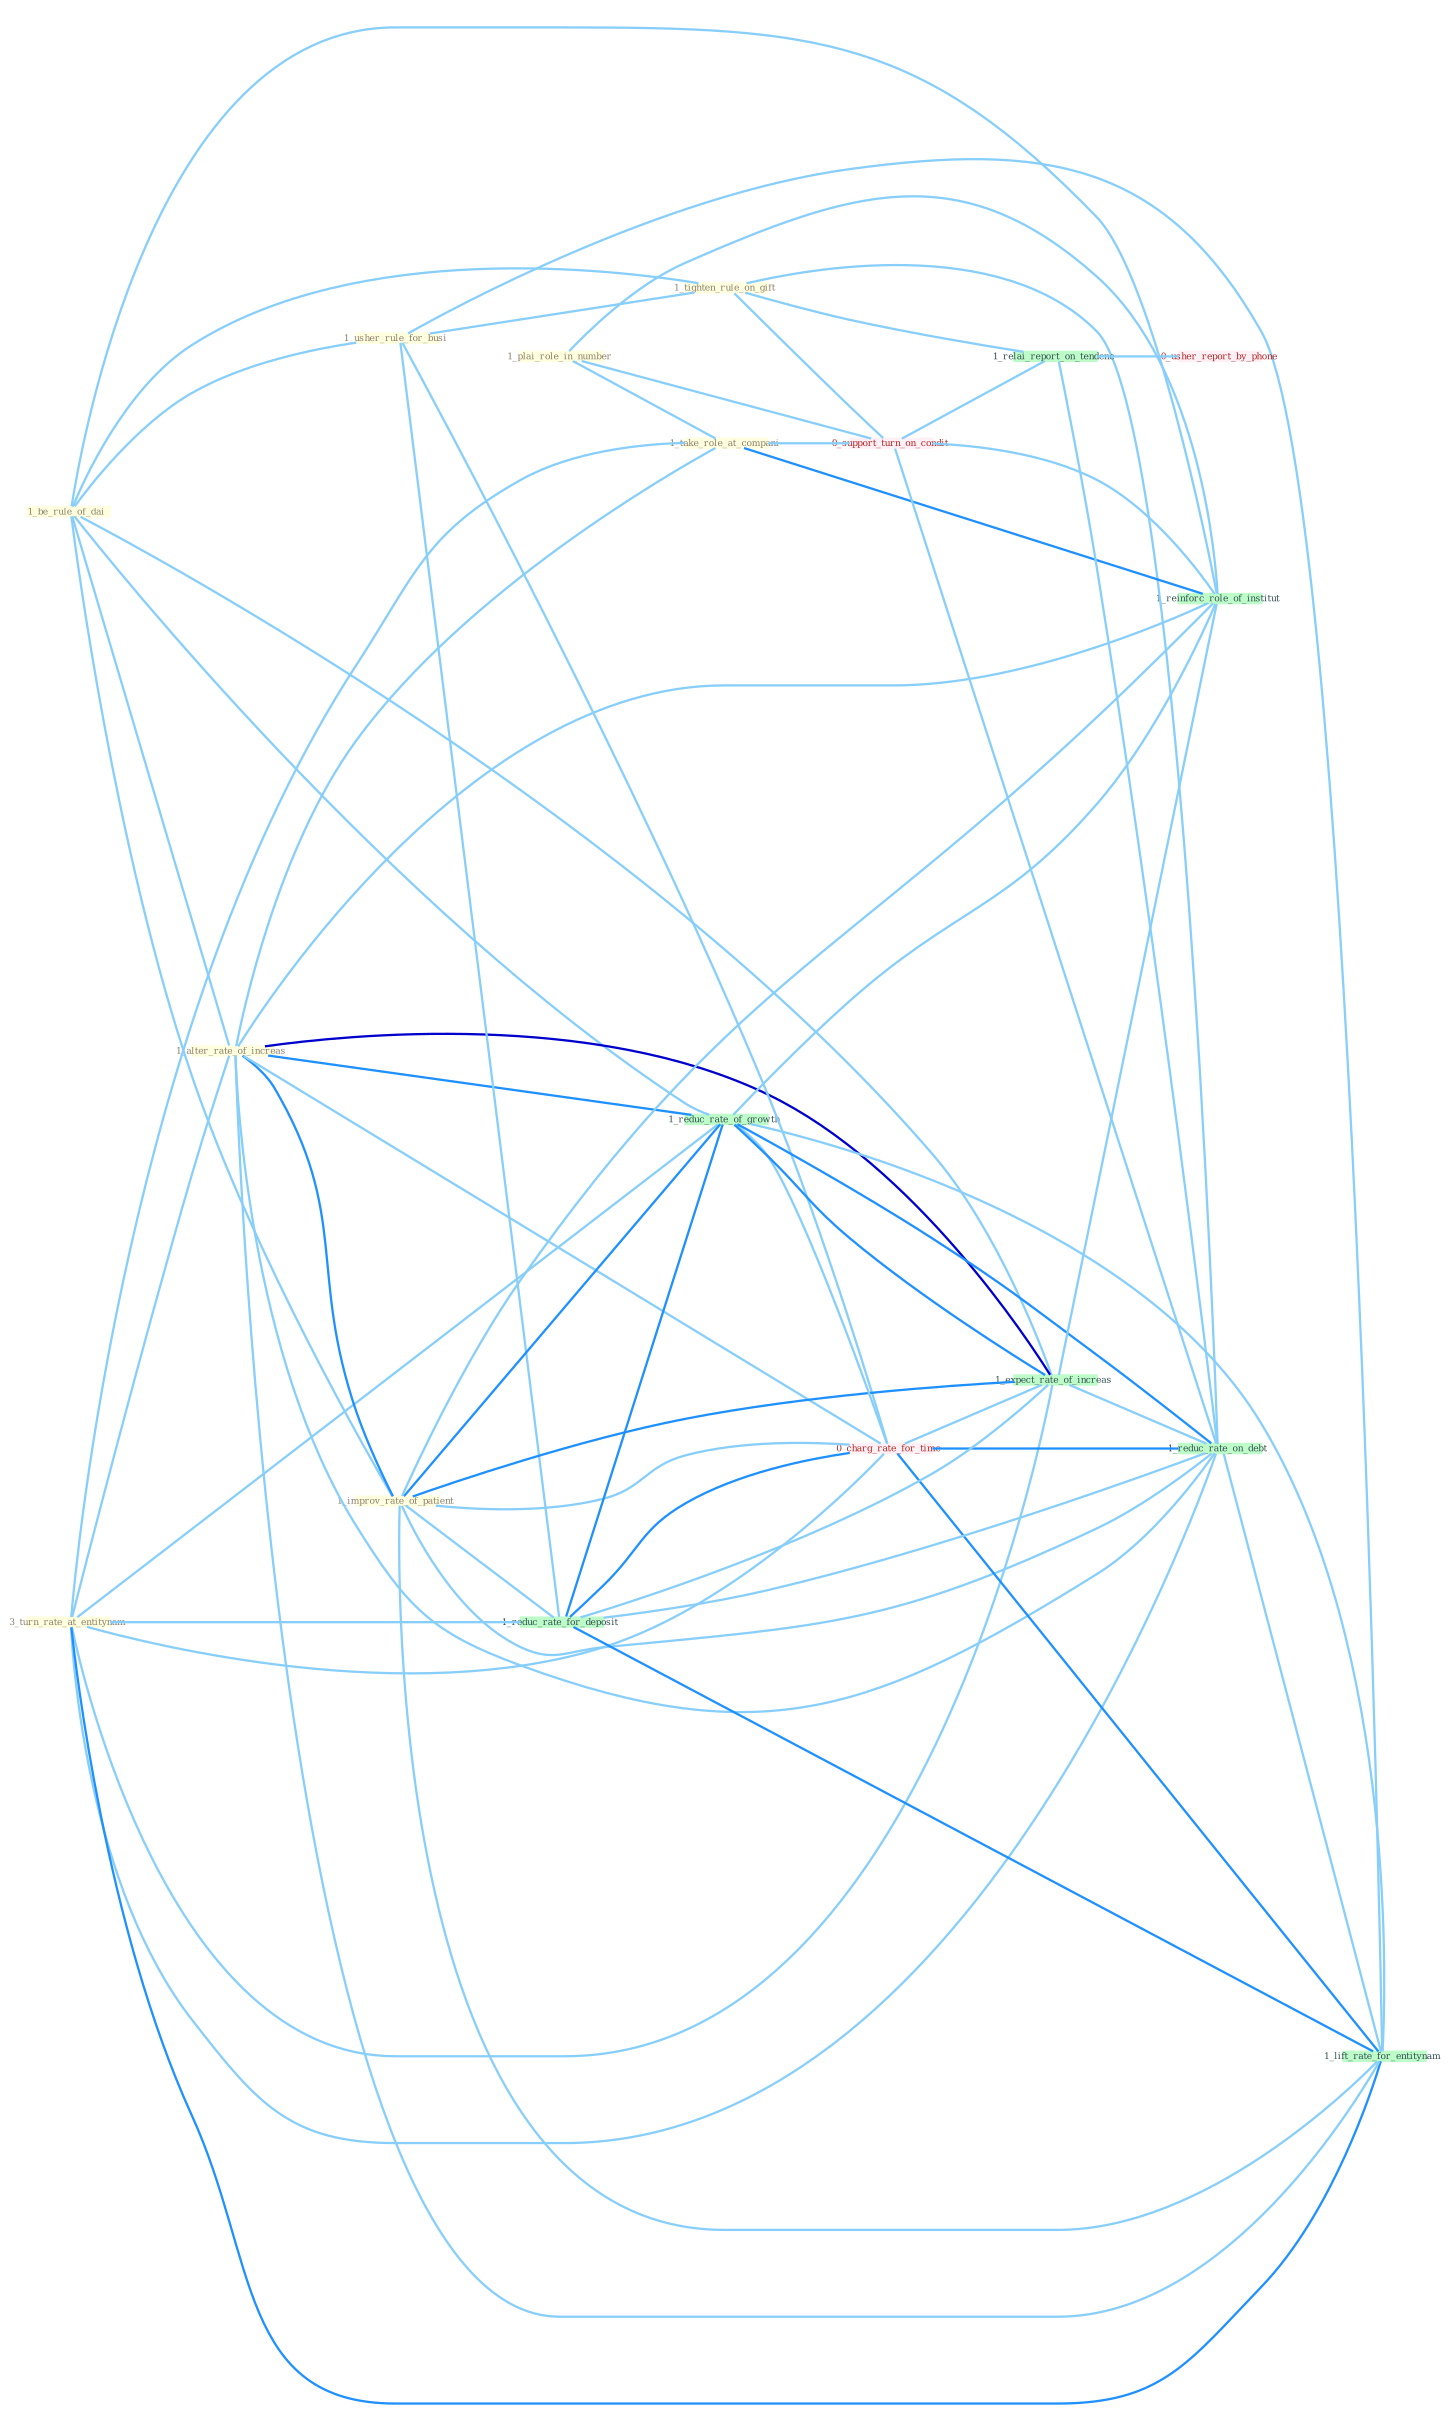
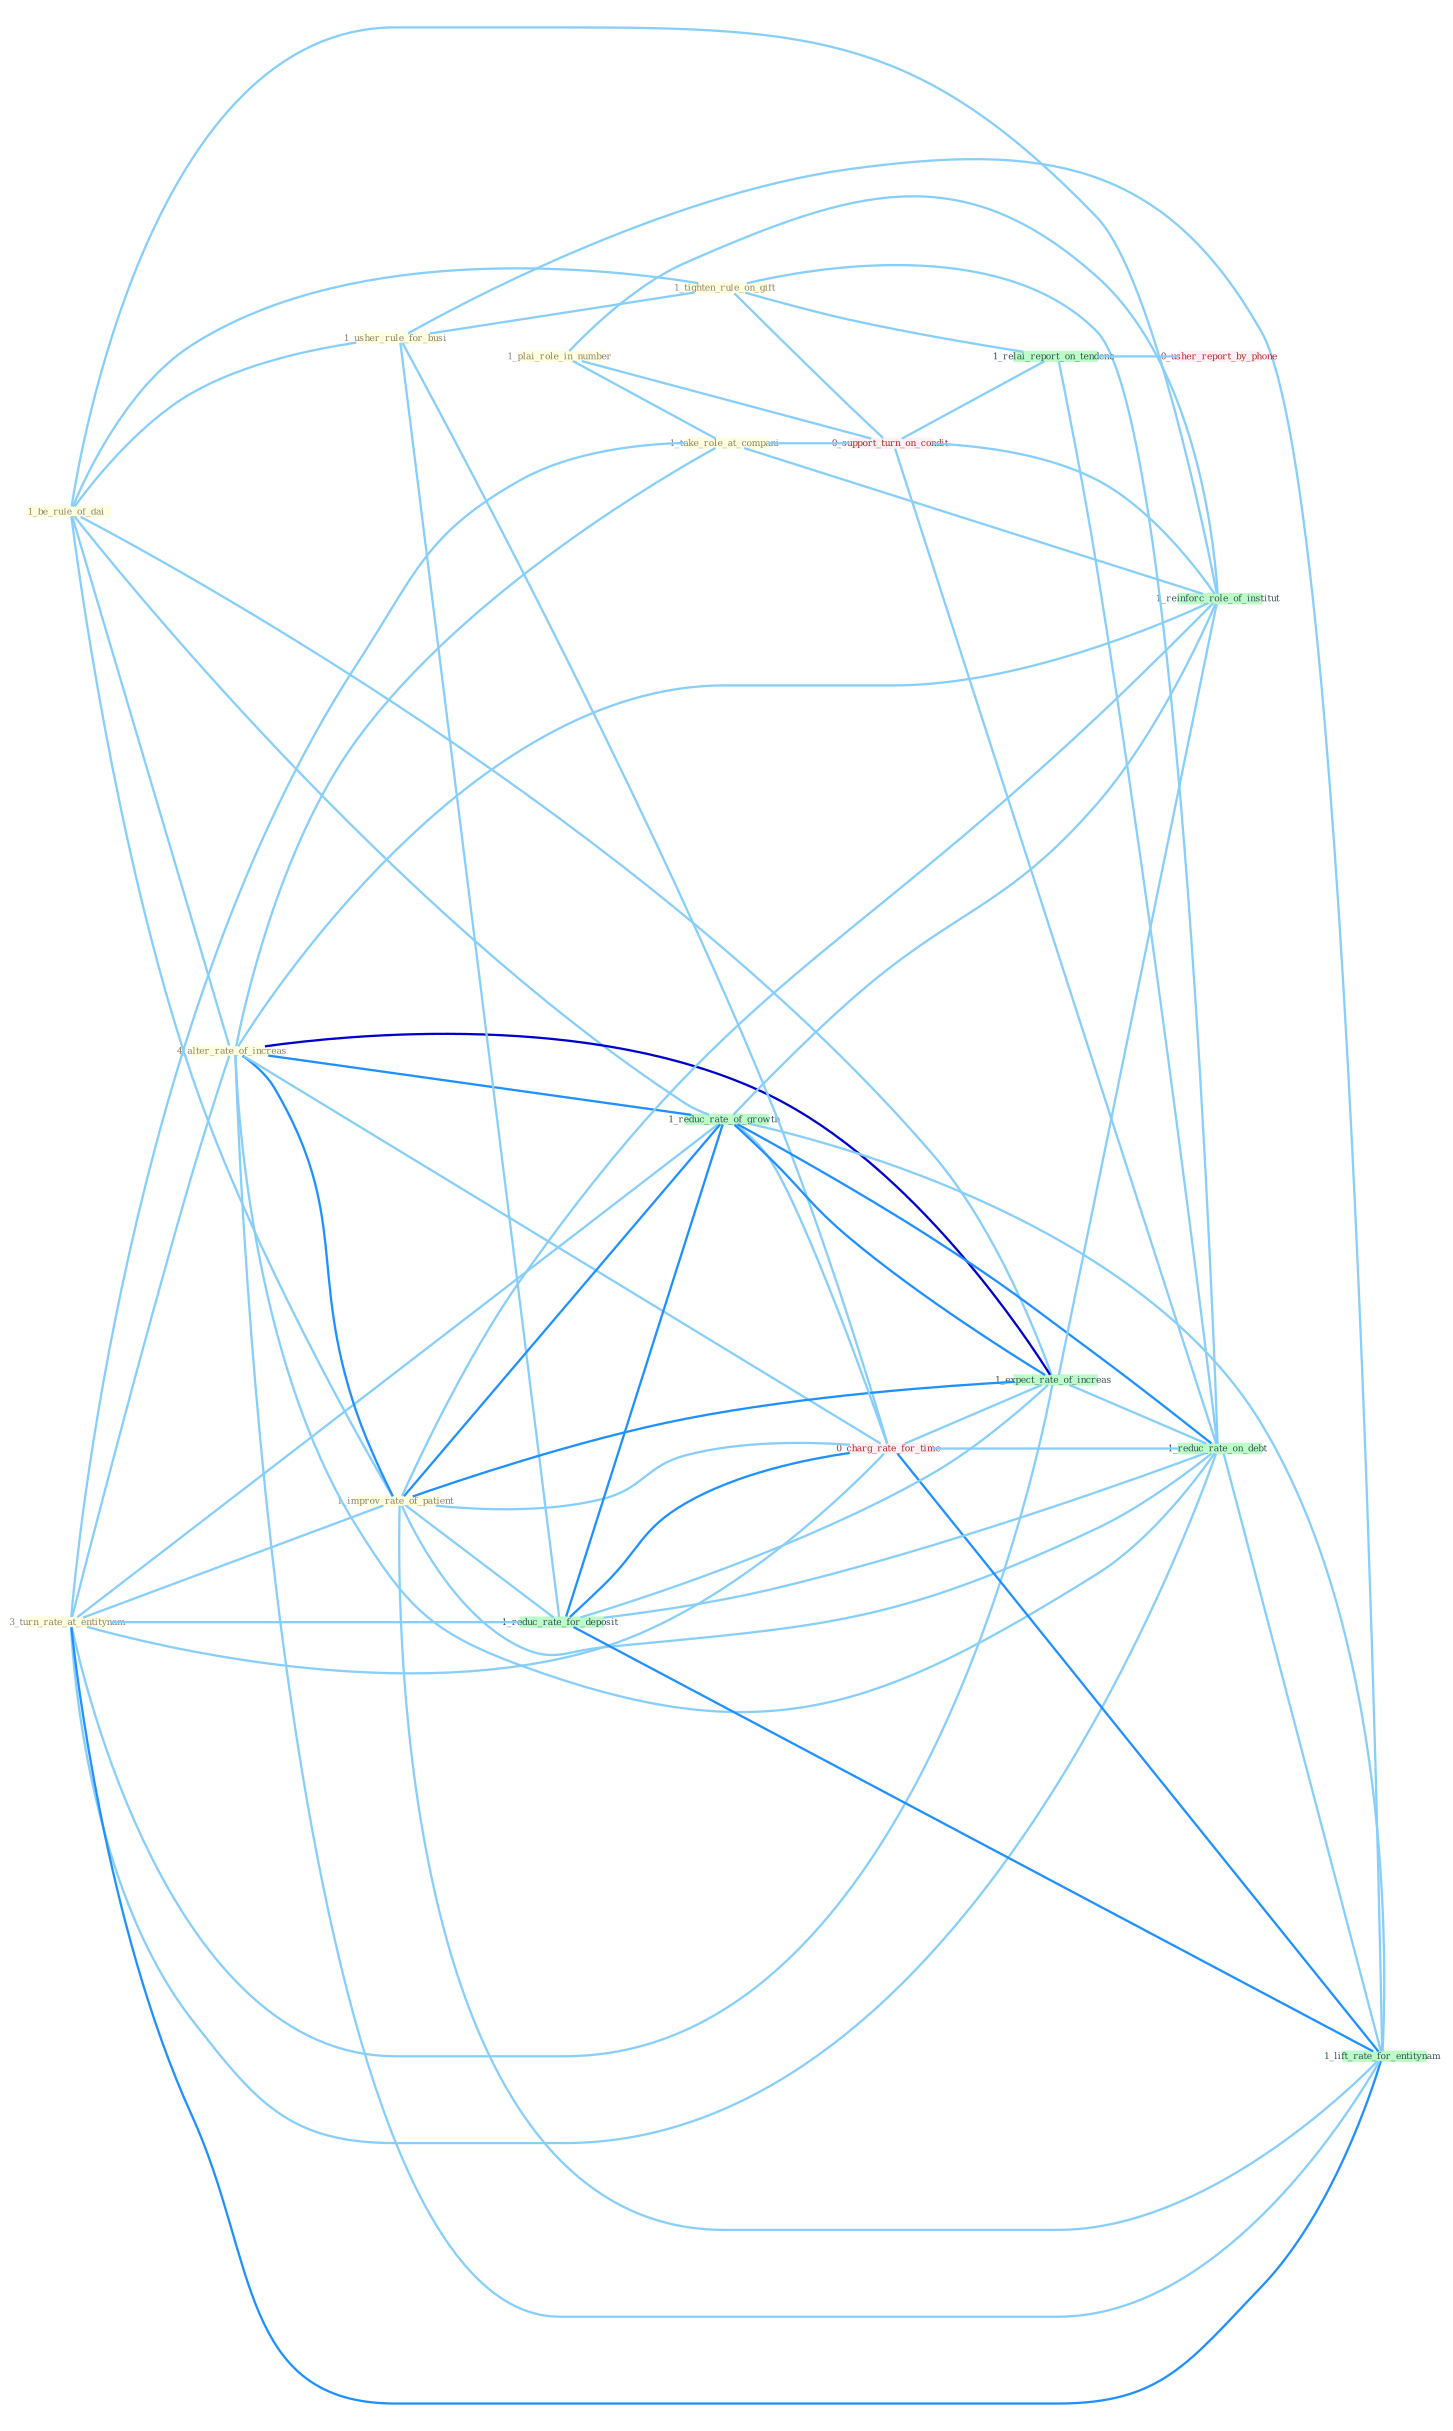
(973, 521) -> (973, 521)
(233, 1051) -> (233, 1051)
(1055, 1449) -> (1055, 1449)
none -> (233, 1562)
